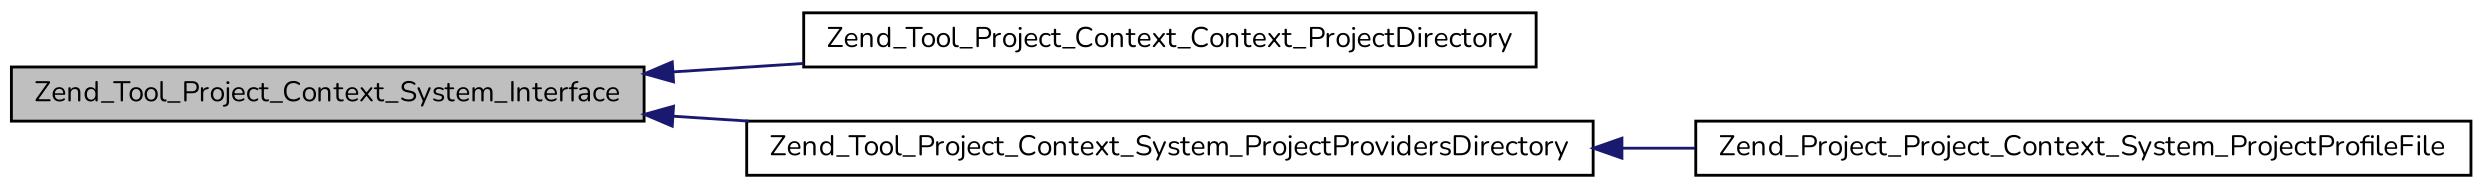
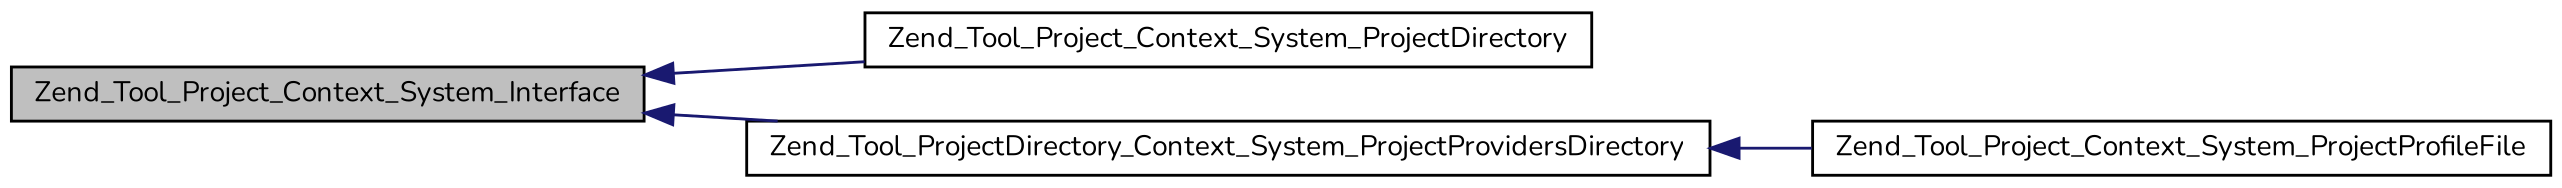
(1170, 40) -> (1228, 40)
(1170, 148) -> (1228, 148)
(2083, 148) -> (2182, 148)
